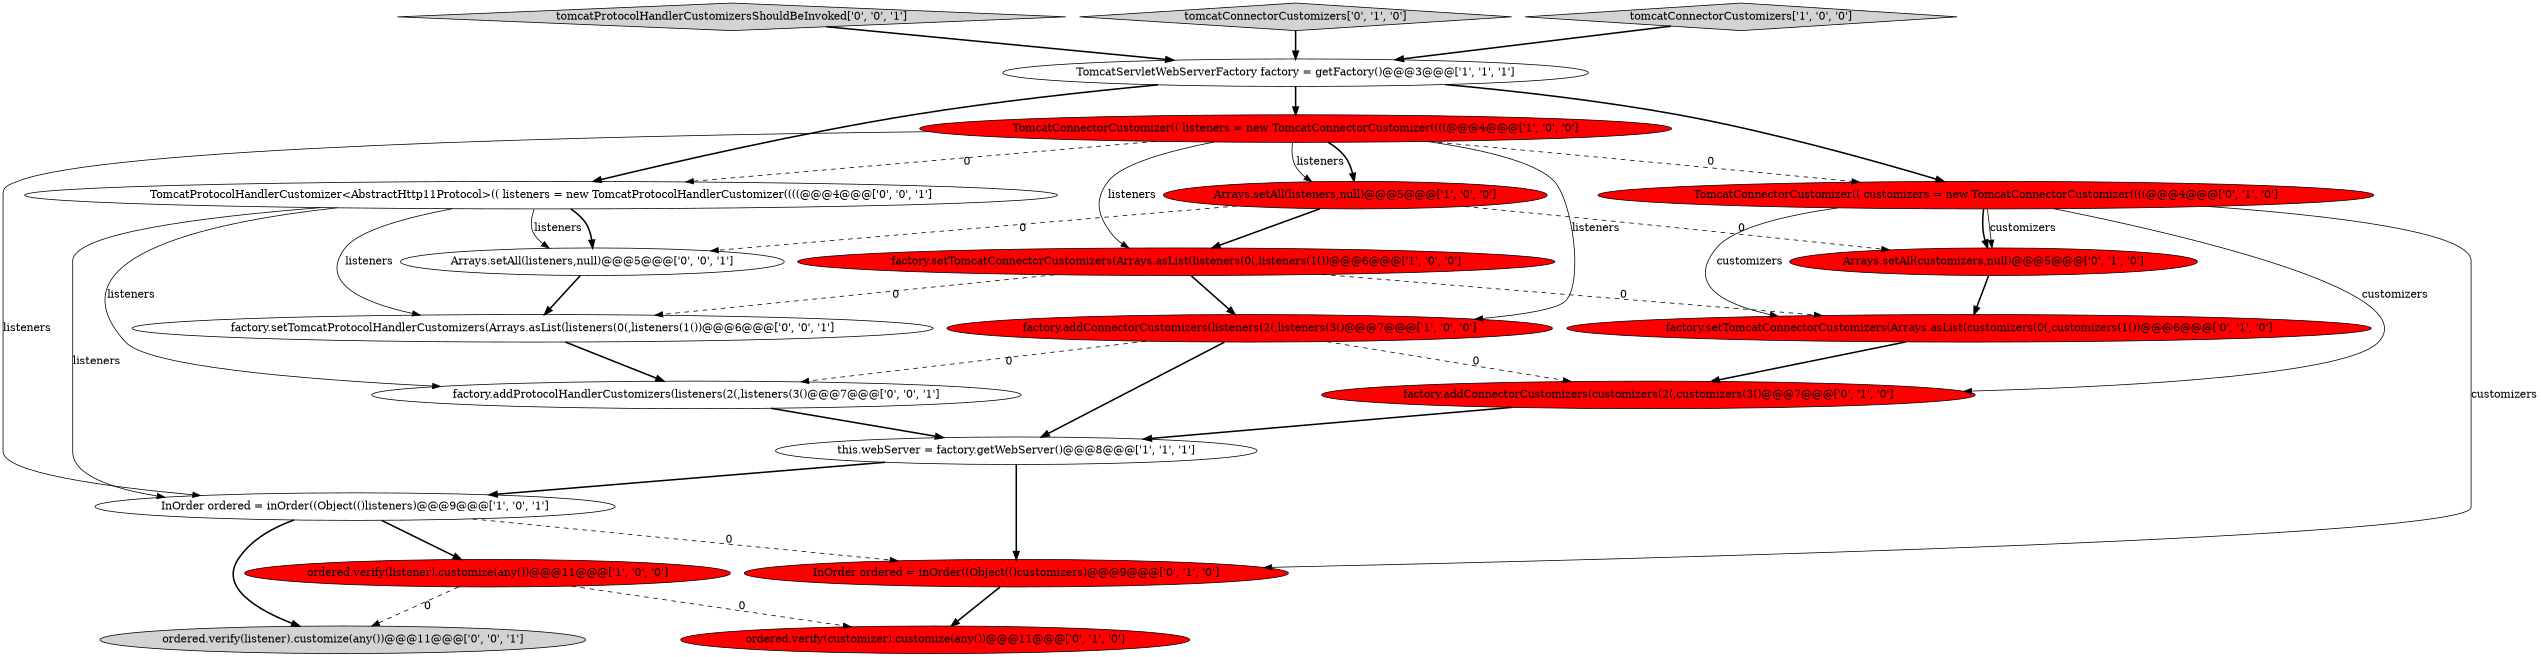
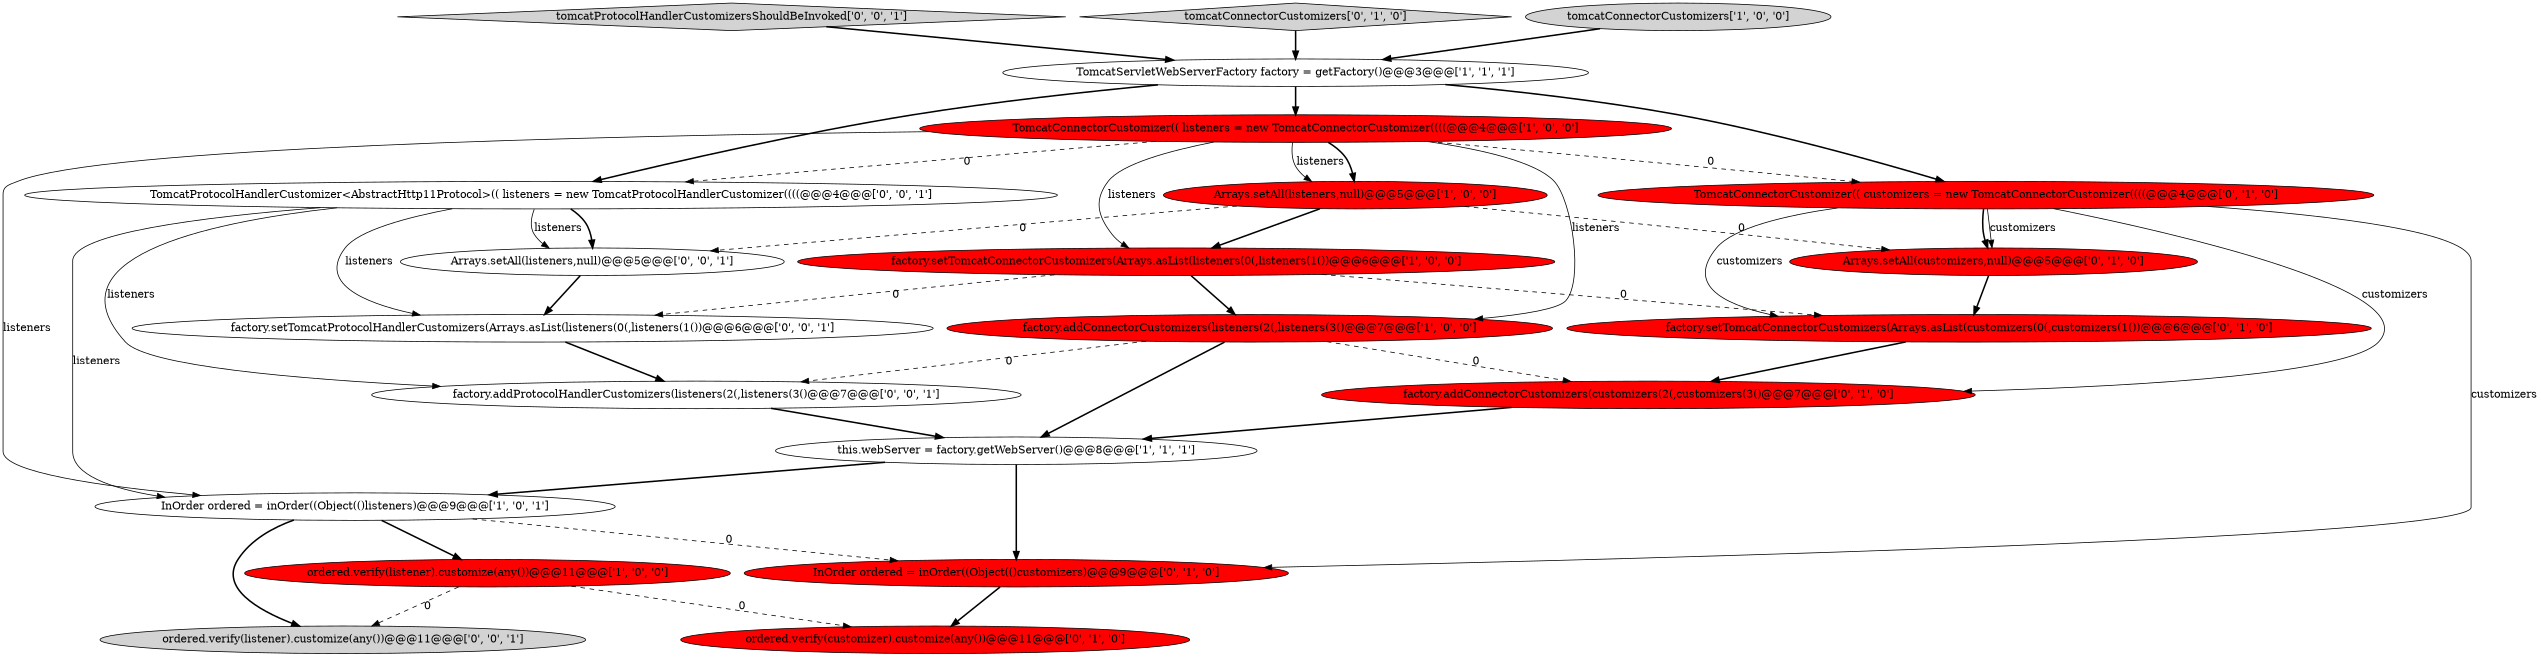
(1741, 17) -> (1678, 17)
